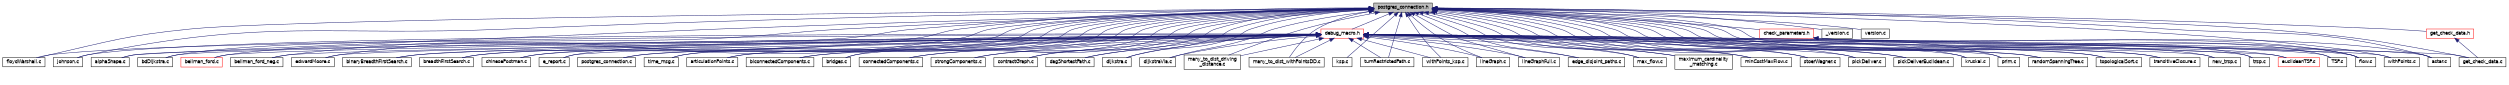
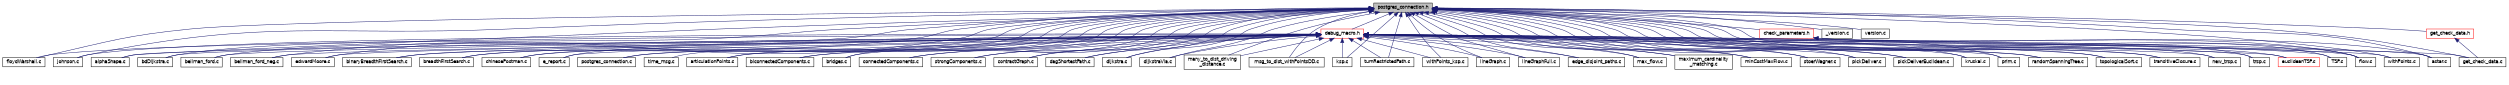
(994, 41) -> (1342, 50)
(202, 62) -> (202, 62)
(1287, 62) -> (1287, 62)
